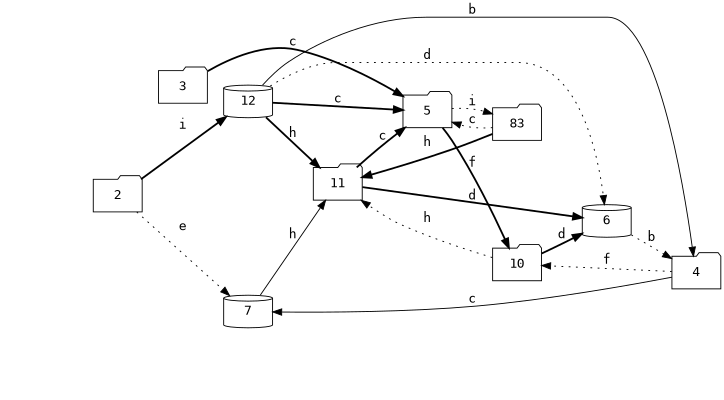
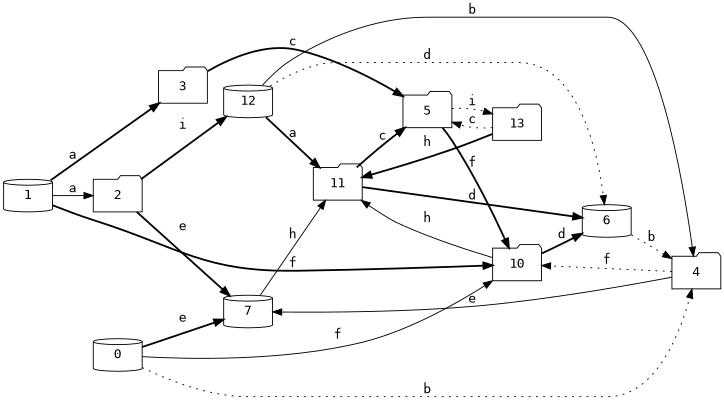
(333, 106) -> none
(517, 124) -> (517, 124)
(293, 134) -> (293, 134)
none -> (28, 196)
(428, 236) -> (428, 236)
(180, 251) -> (169, 241)
(472, 299) -> (472, 299)
none -> (118, 355)
